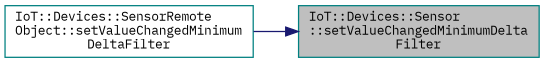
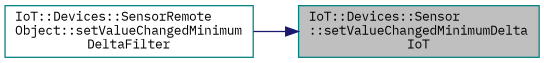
(419, 31) -> (419, 31)
